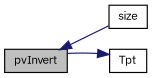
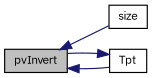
none -> (94, 68)
